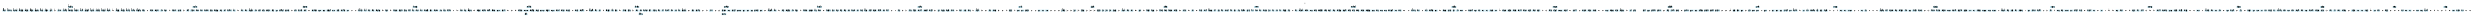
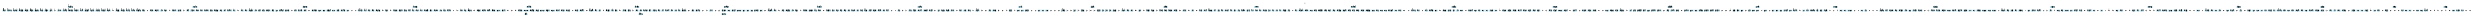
none -> (1639, 11)
